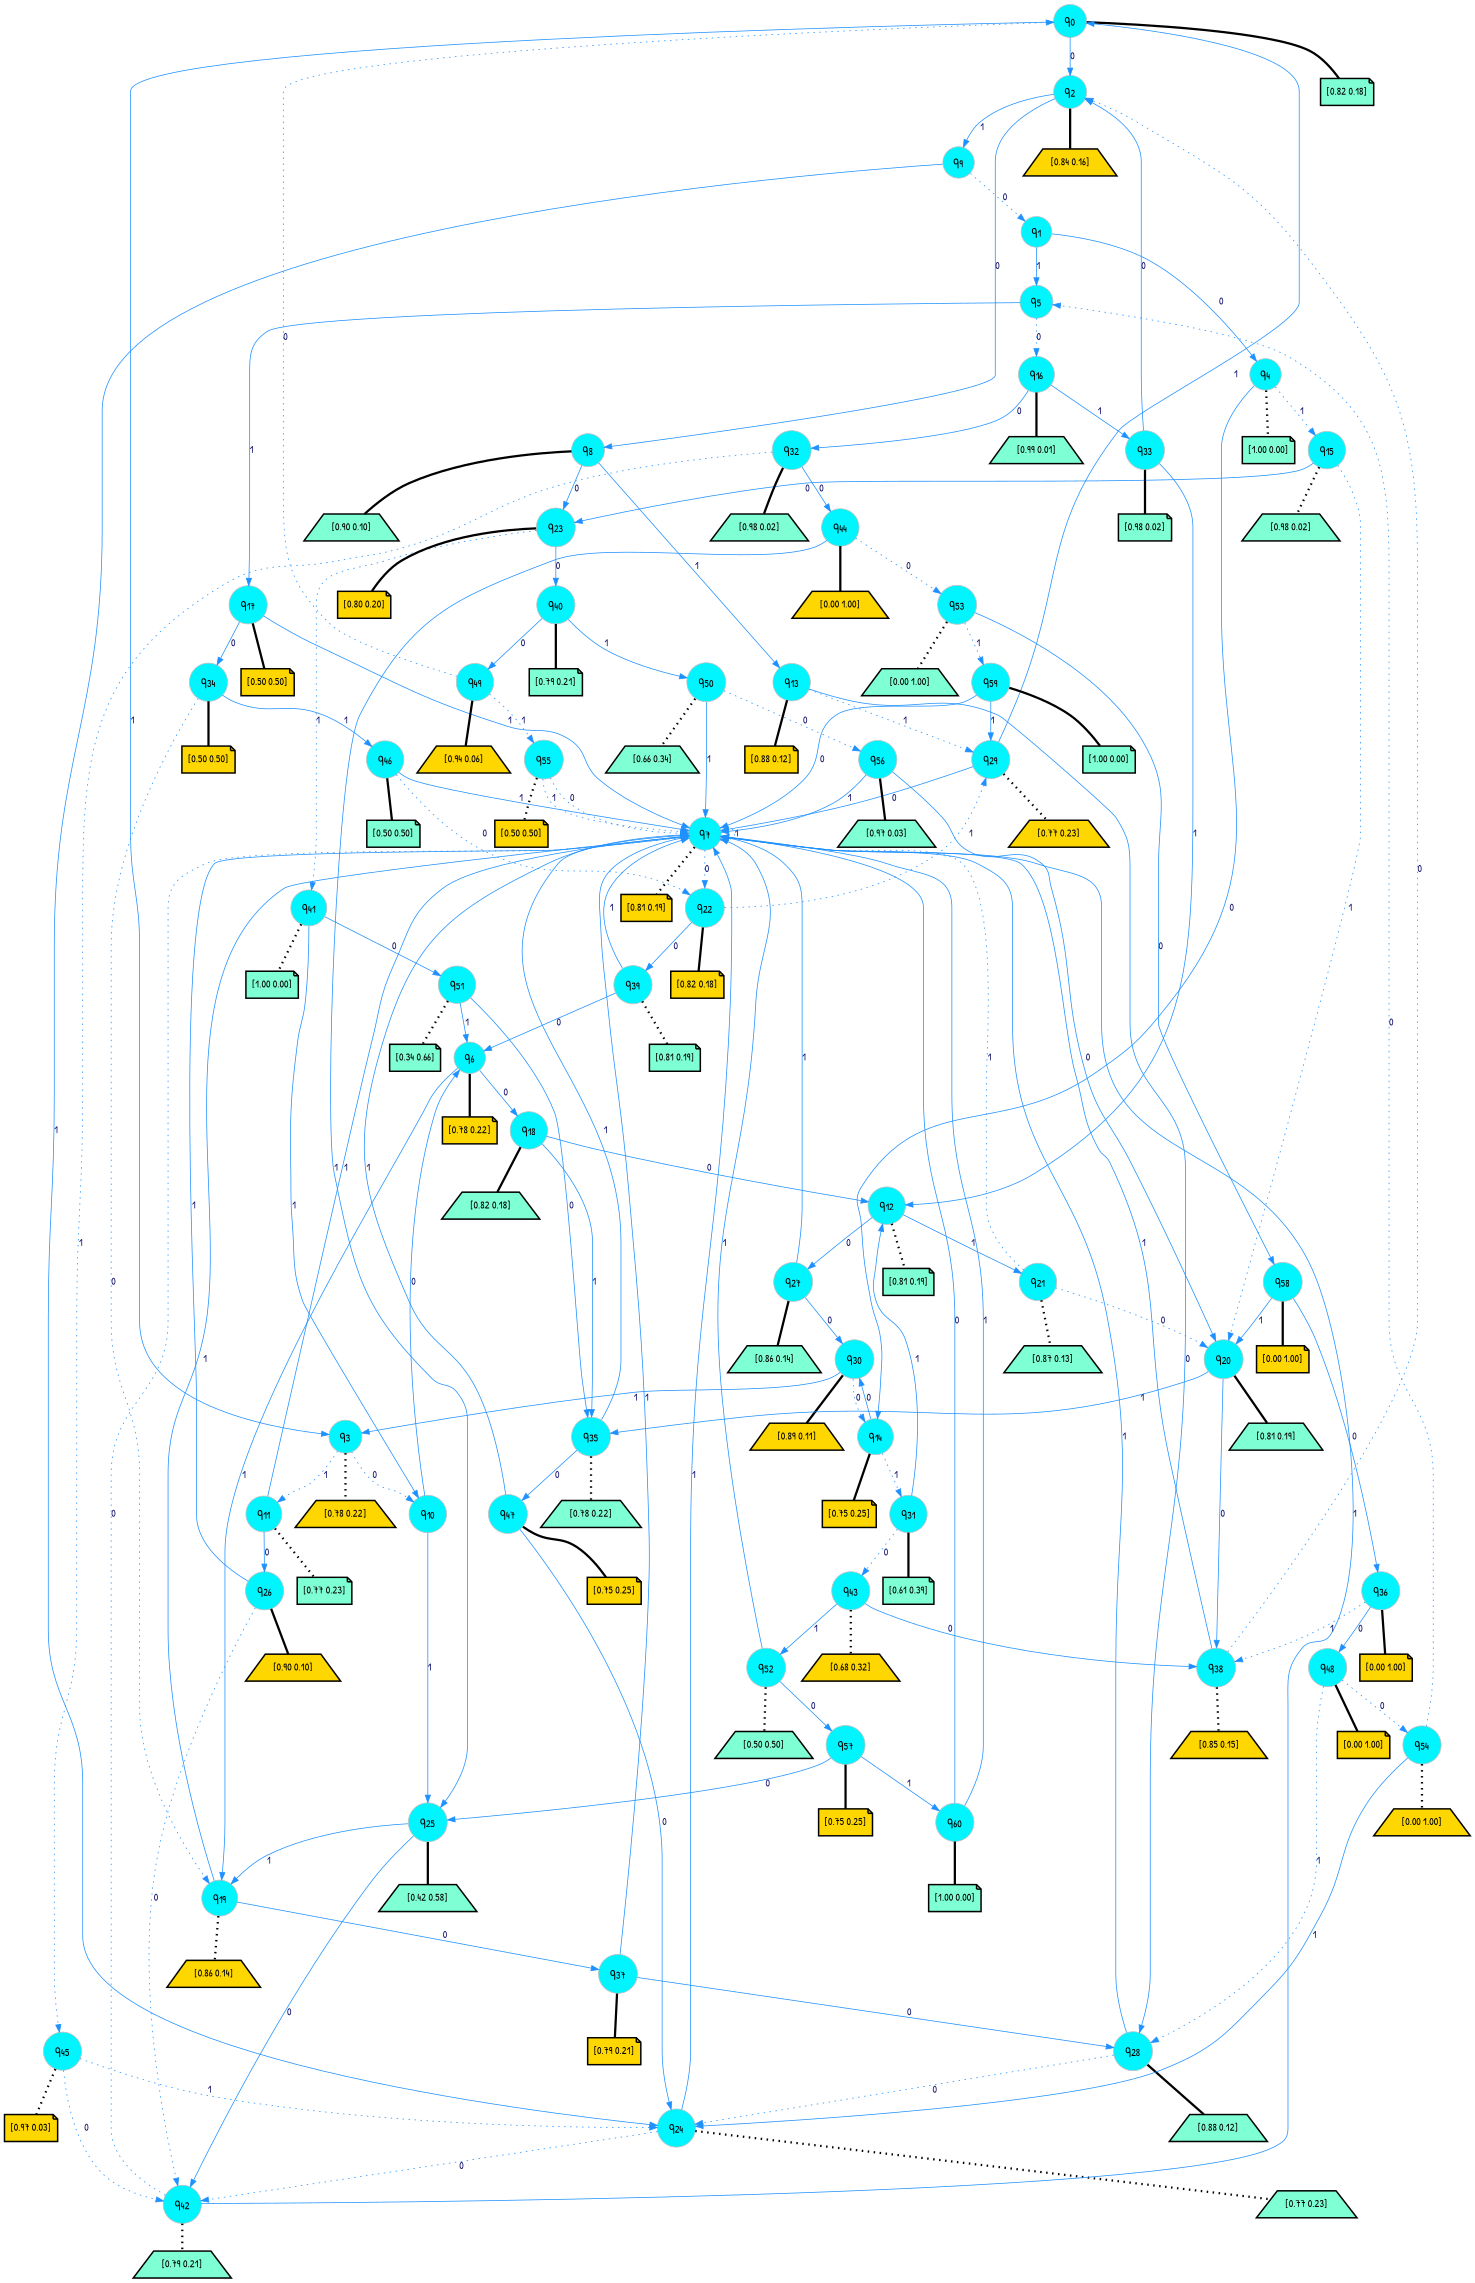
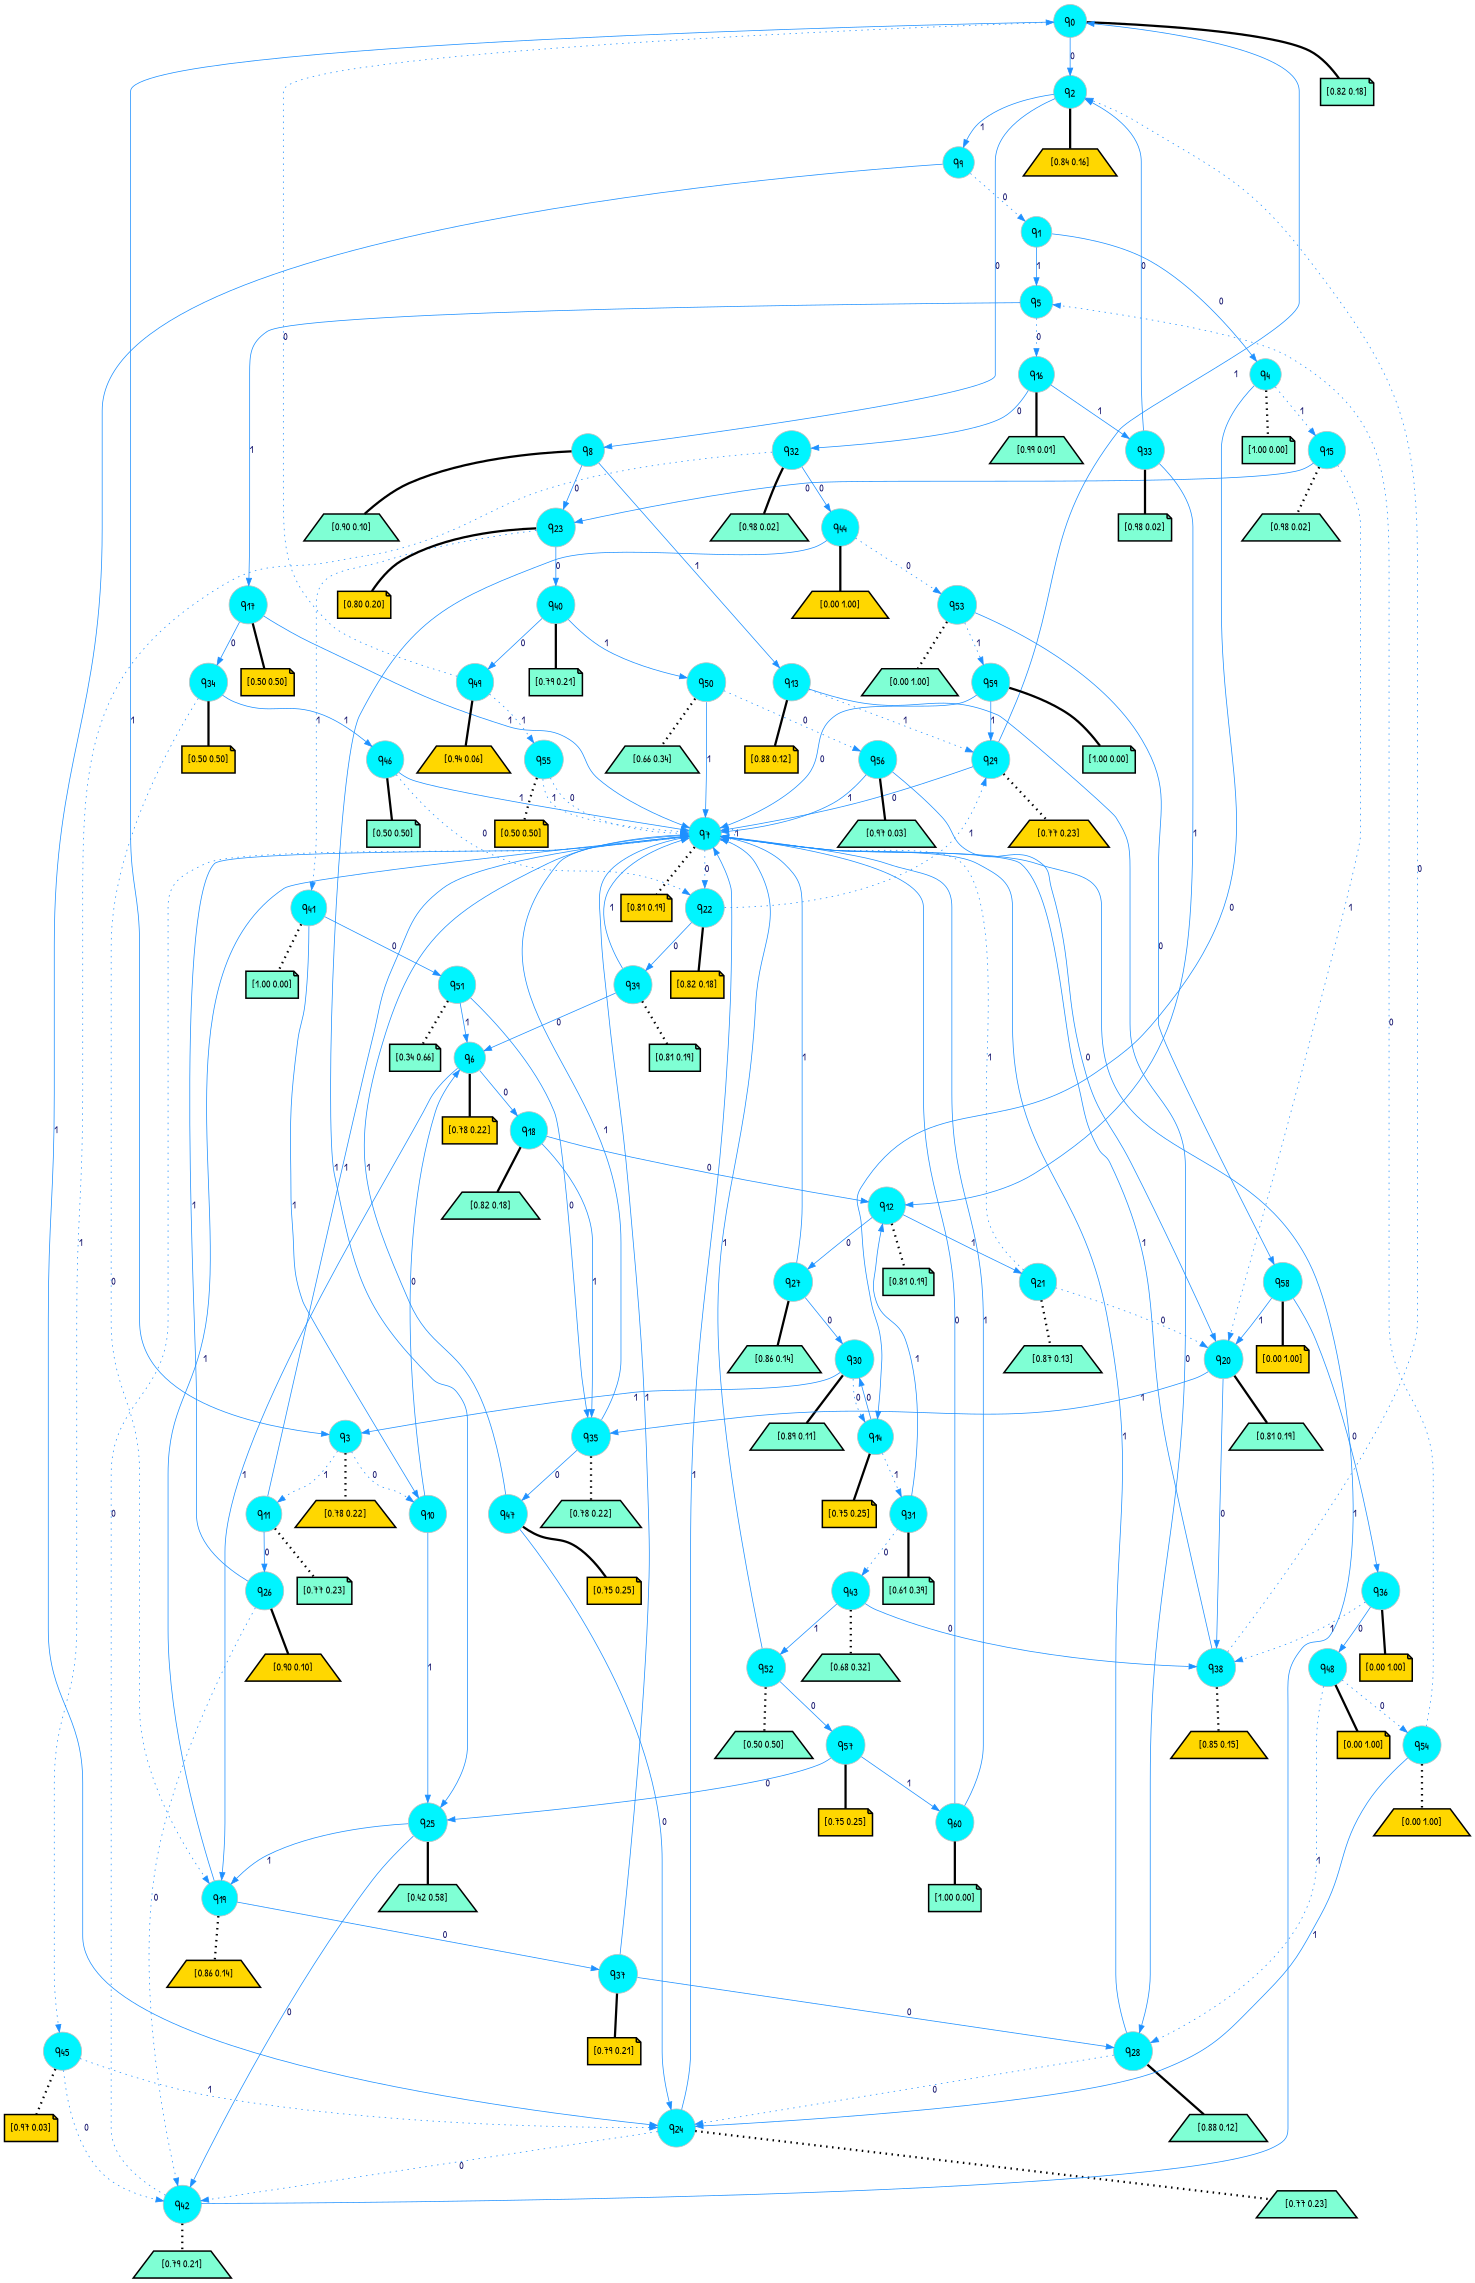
(797, 1437) -> (797, 1437)
(851, 1668) -> (851, 1668)
